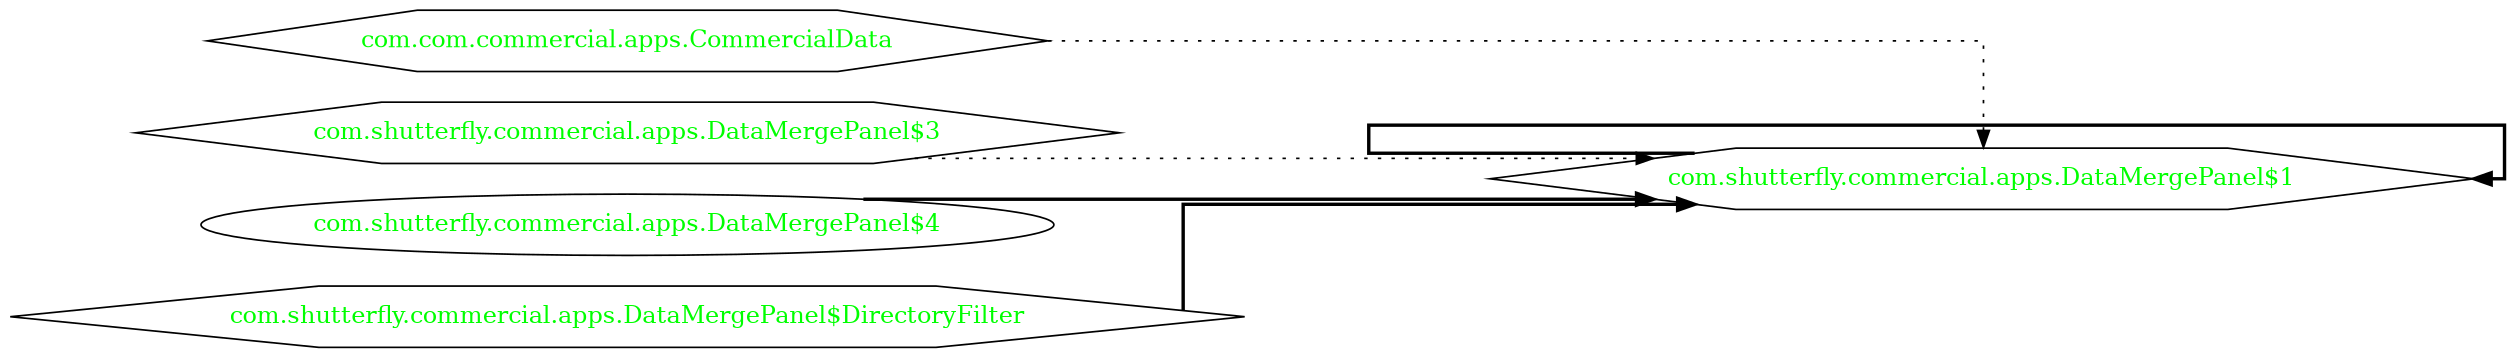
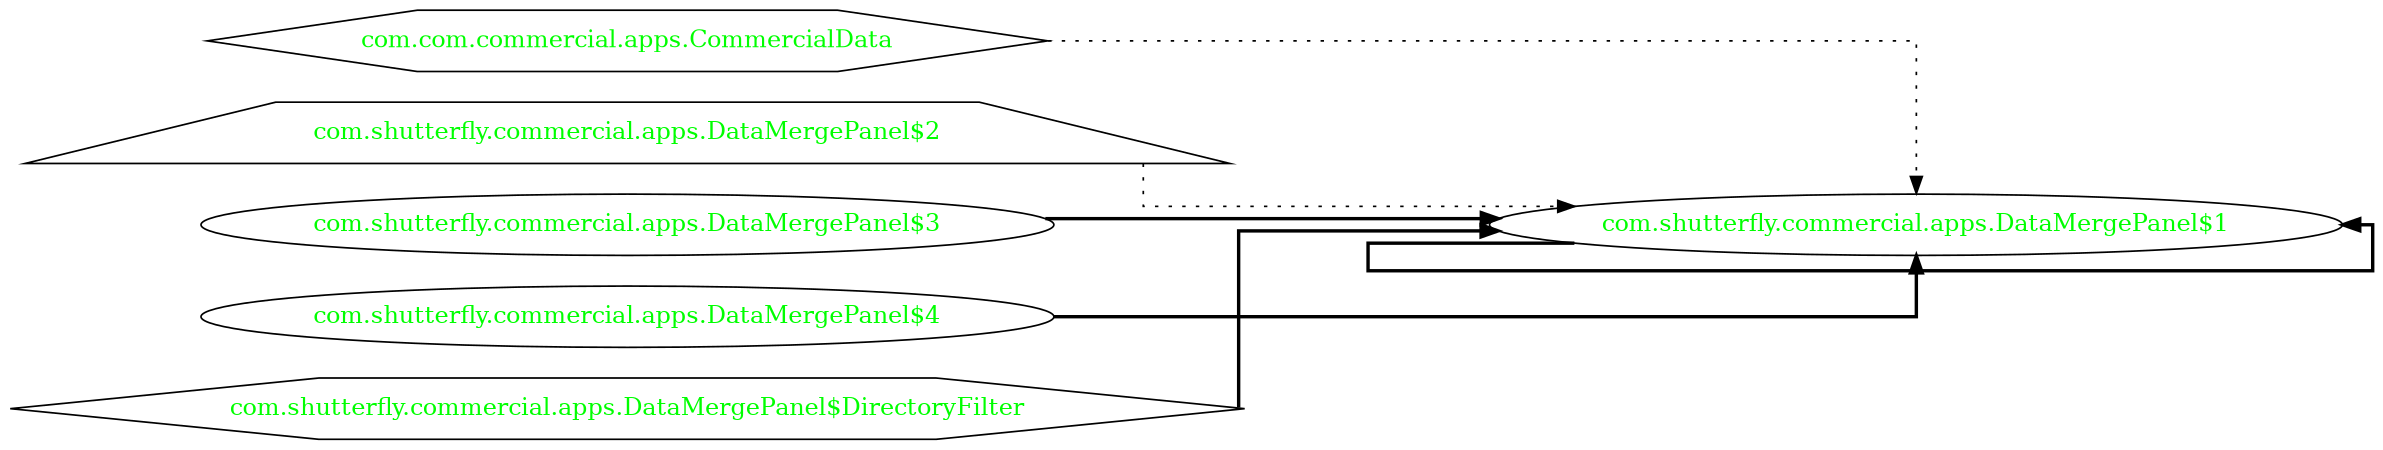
none -> (627, 133)
(627, 133) -> (627, 225)
(1276, 158) -> (1263, 219)
(1982, 179) -> (1916, 225)
